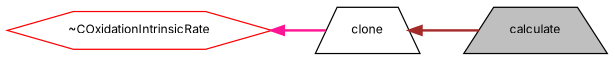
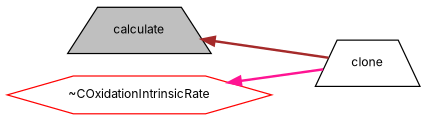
(450, 30) -> (271, 49)
